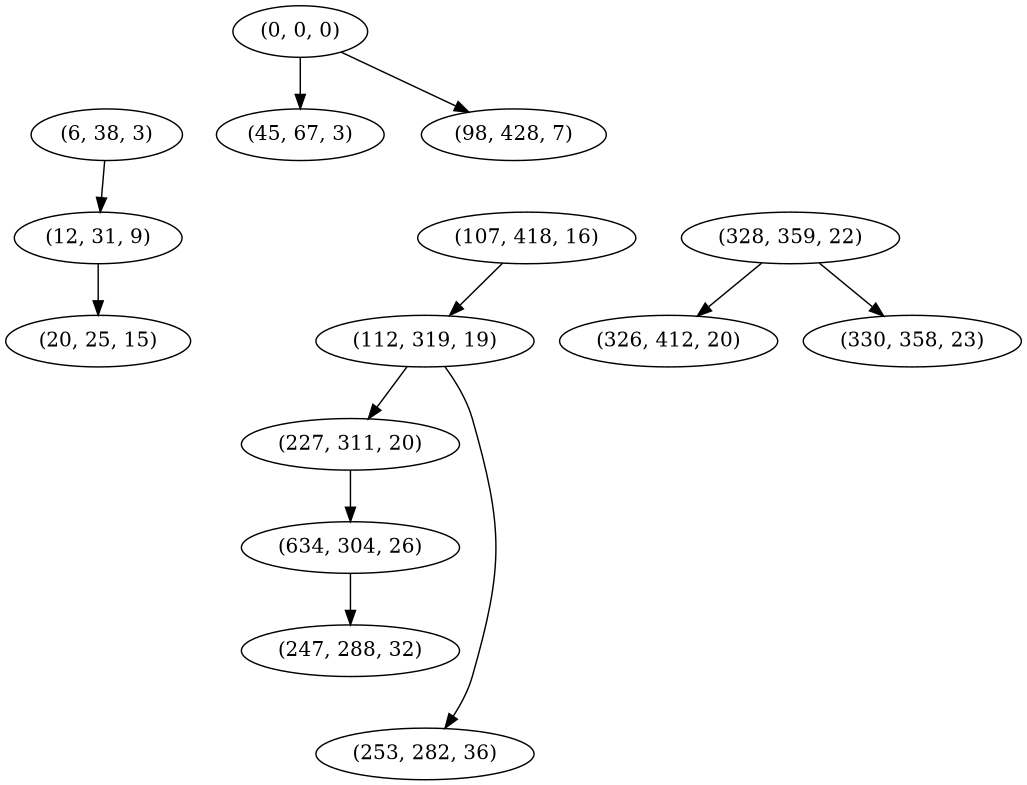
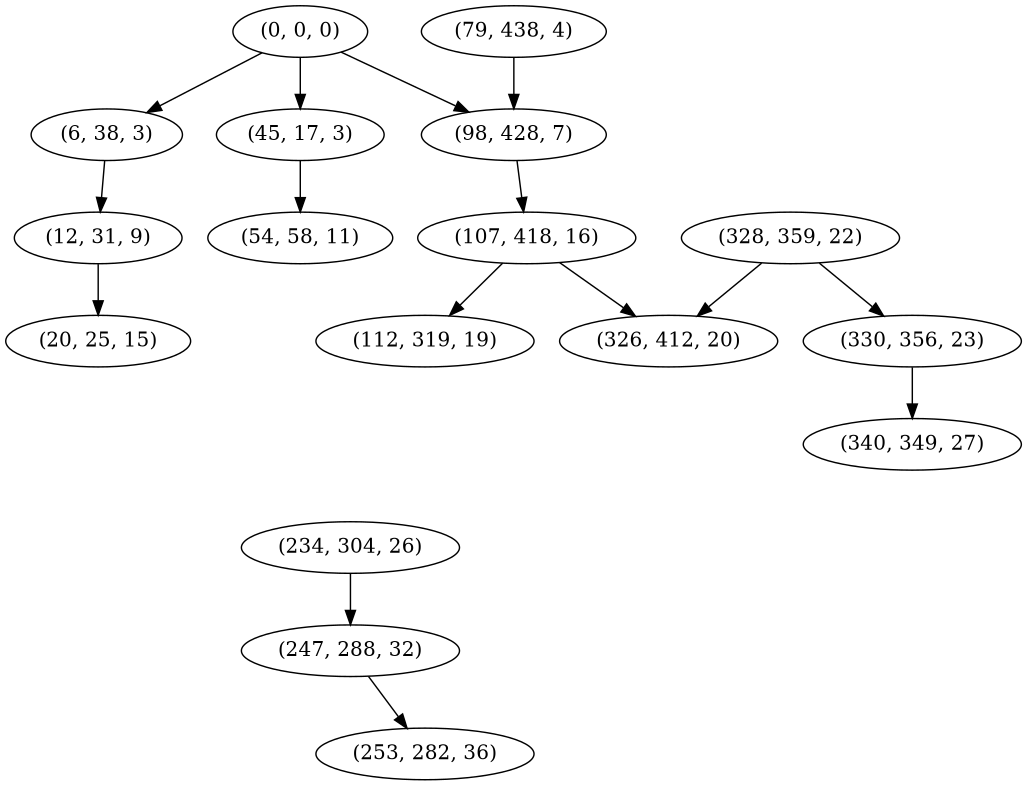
none -> (514, 32)
none -> (211, 79)
(300, 135) -> (300, 135)
none -> (519, 179)
none -> (300, 238)
none -> (592, 285)
(912, 341) -> (912, 341)
(350, 444) -> none
none -> (912, 444)
(496, 540) -> (383, 697)
(350, 548) -> (350, 548)
